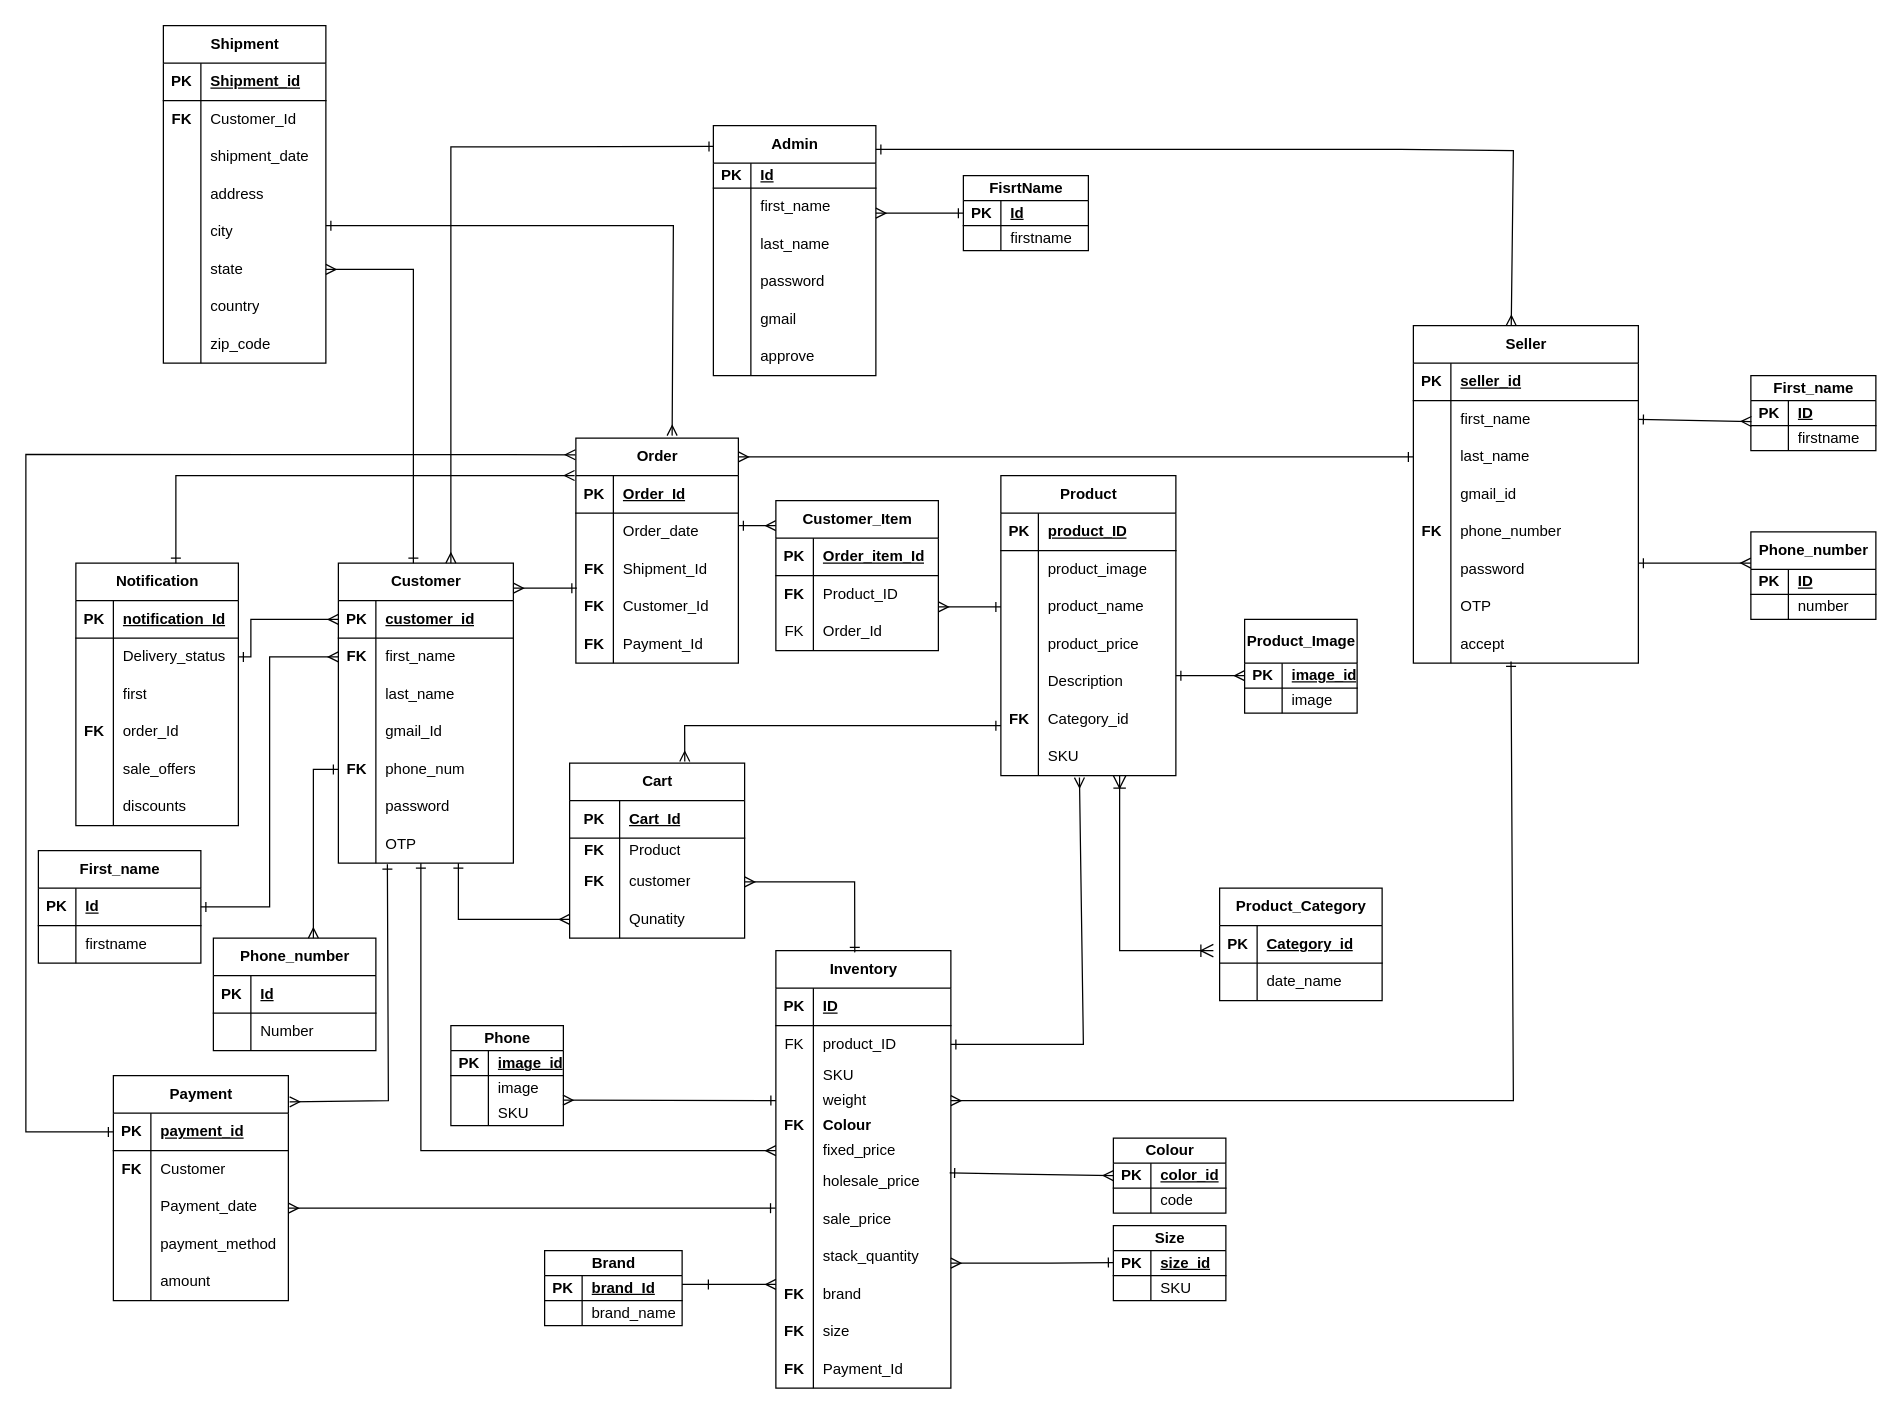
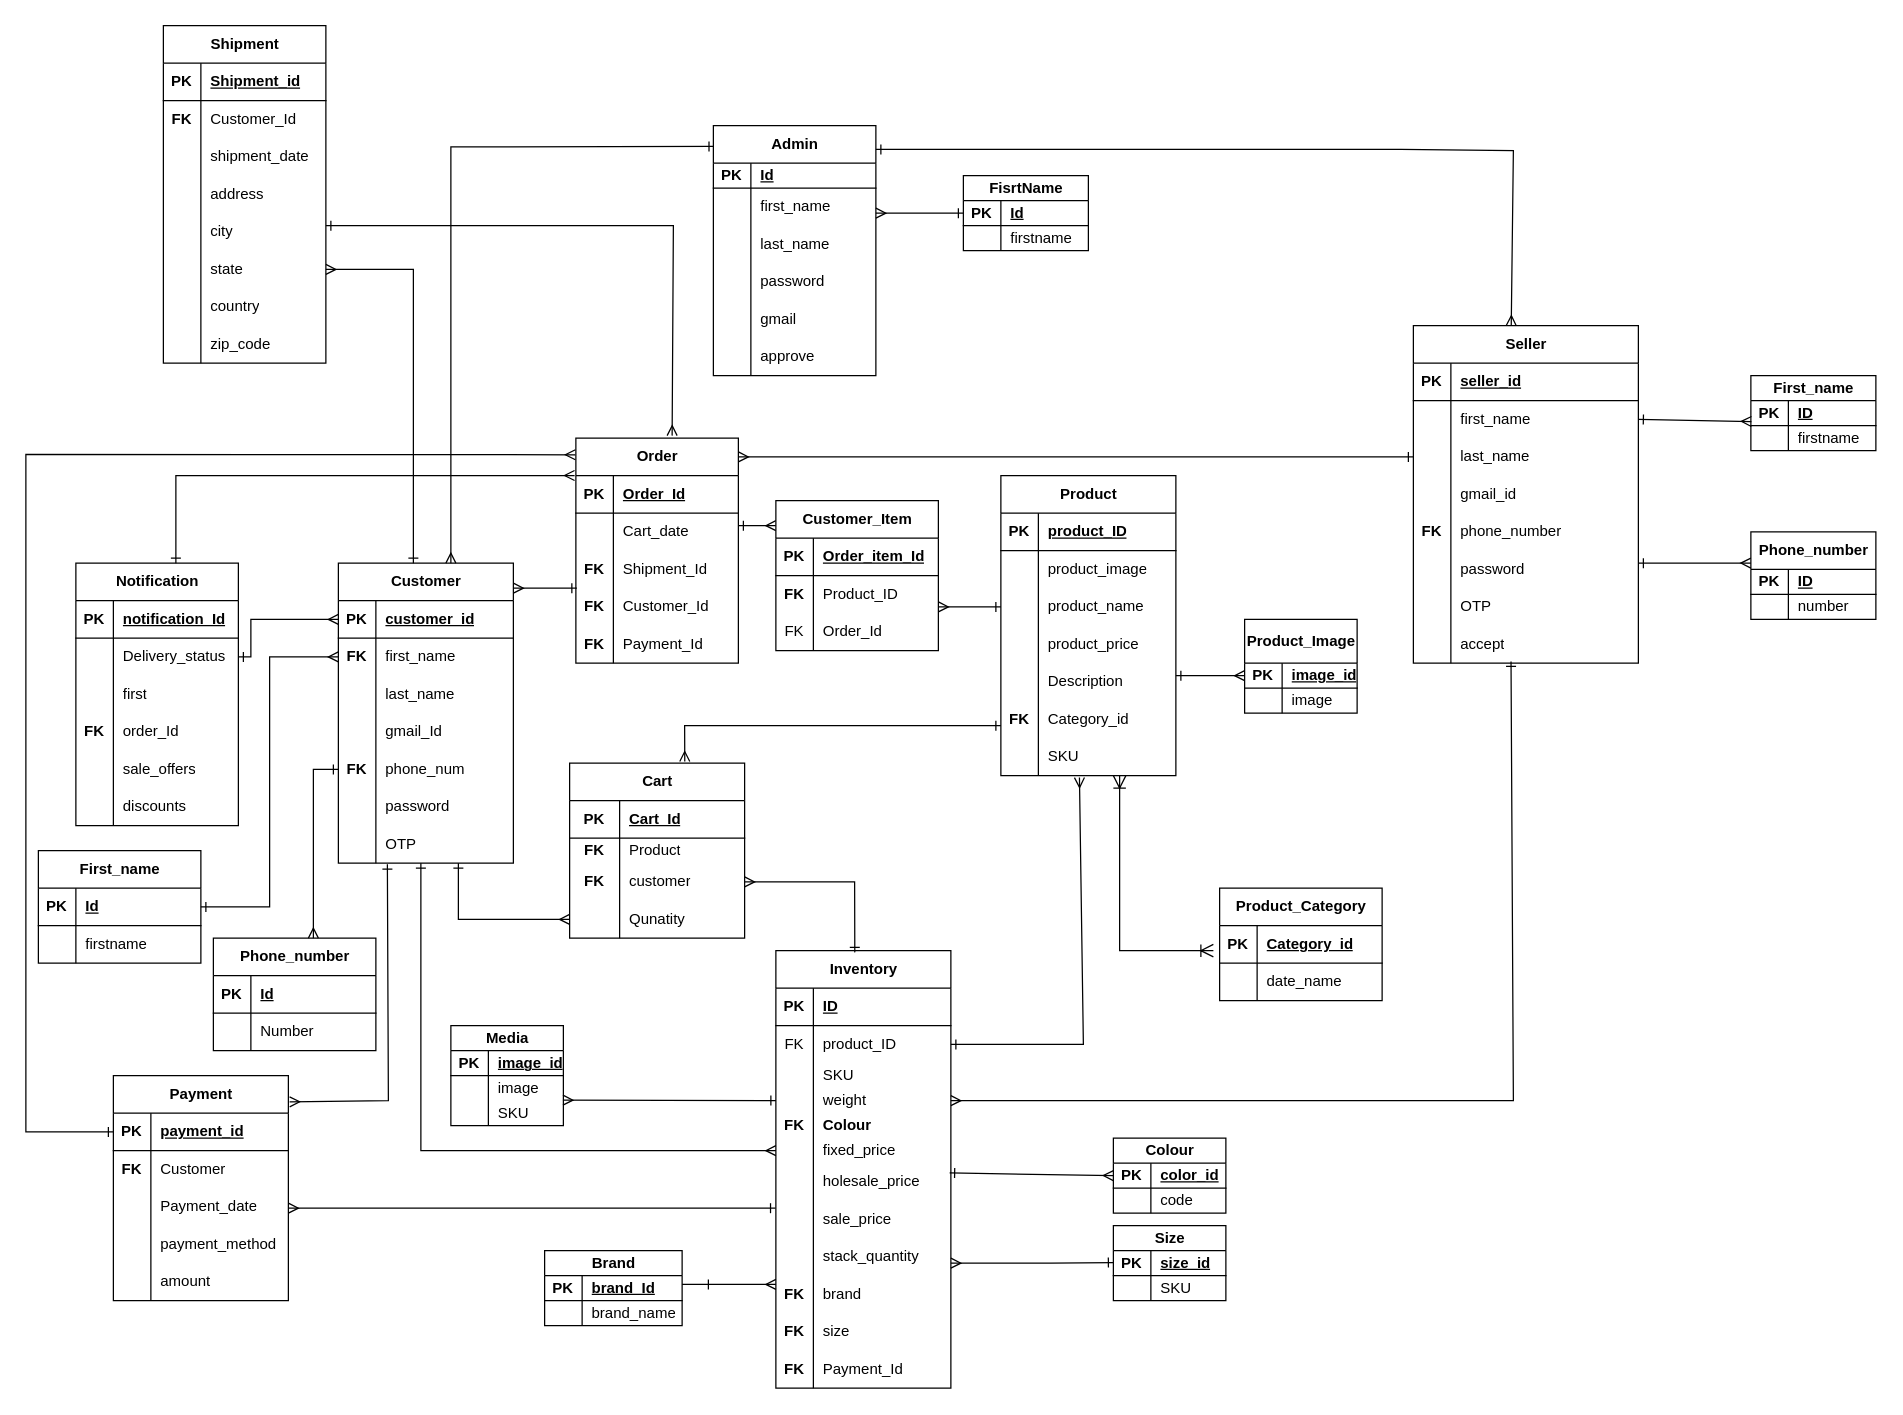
(665, 532) -> (661, 532)
(508, 1038) -> (508, 1038)
